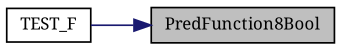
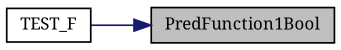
(243, 25) -> (243, 25)
